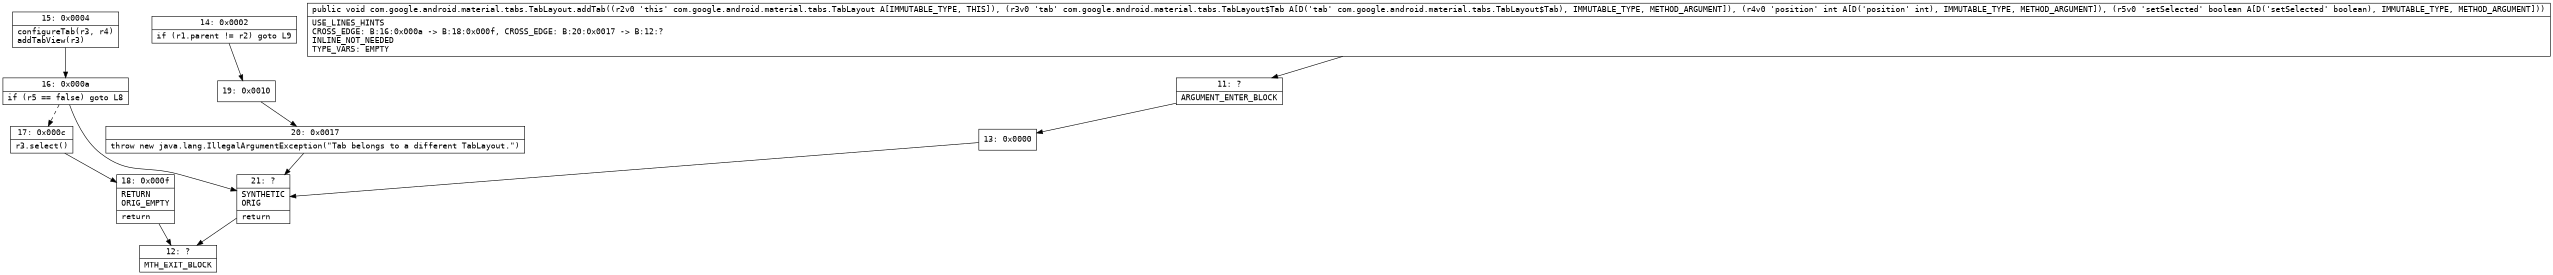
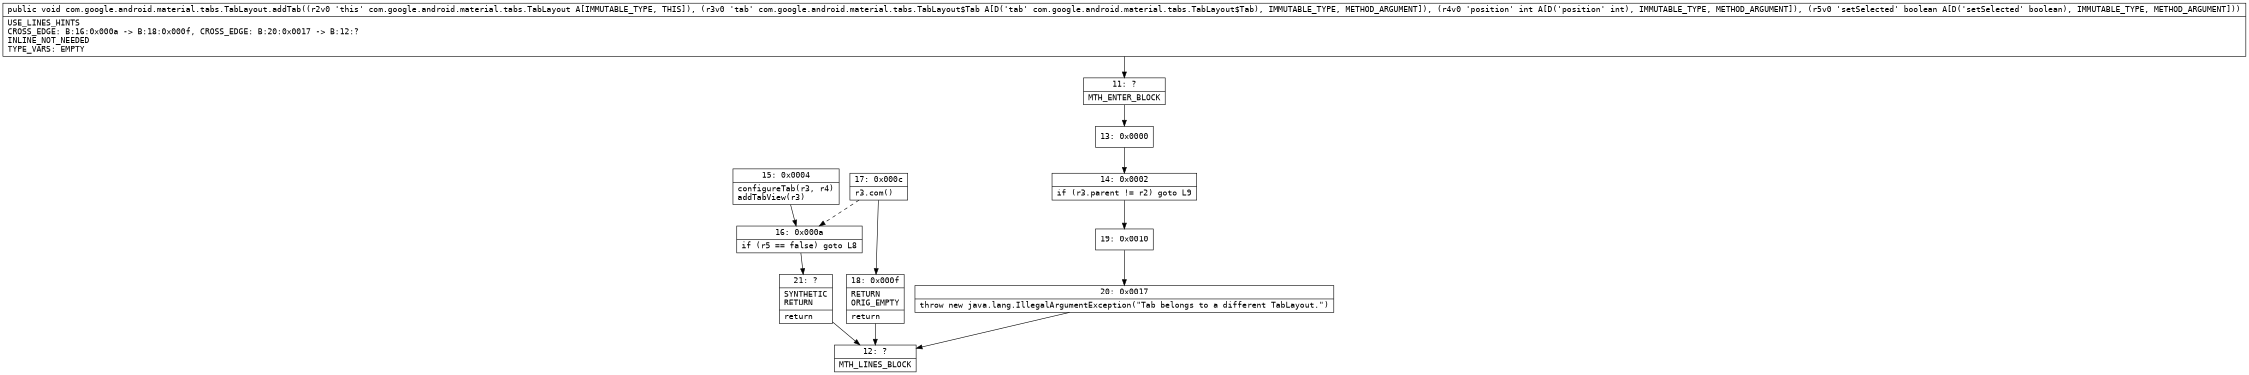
(224, 36) -> (1124, 193)
(1229, 98) -> (1124, 98)
(55, 113) -> (842, 211)
(42, 146) -> (874, 193)
(296, 162) -> (996, 330)
(637, 169) -> (1124, 157)
(251, 203) -> (799, 303)
(178, 265) -> (875, 365)
